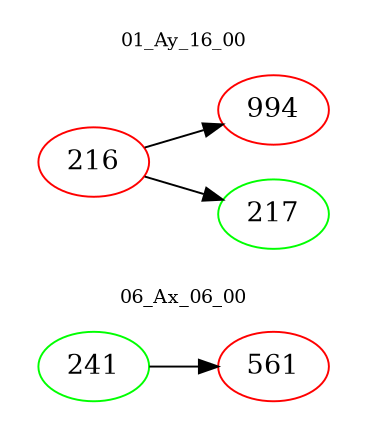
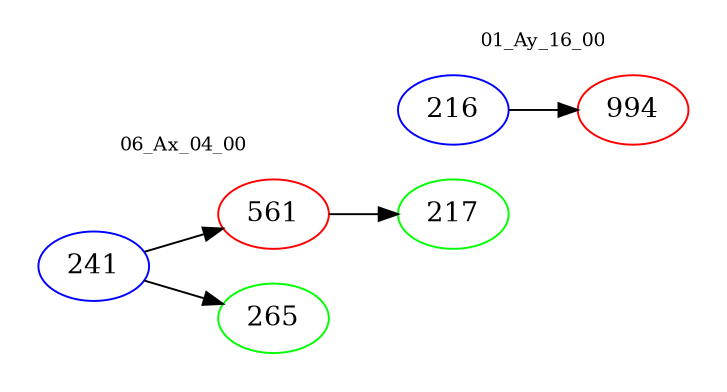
(94, 162) -> (453, 110)
(174, 185) -> (356, 214)
(184, 298) -> (184, 146)
none -> (274, 318)
(94, 367) -> (94, 266)
